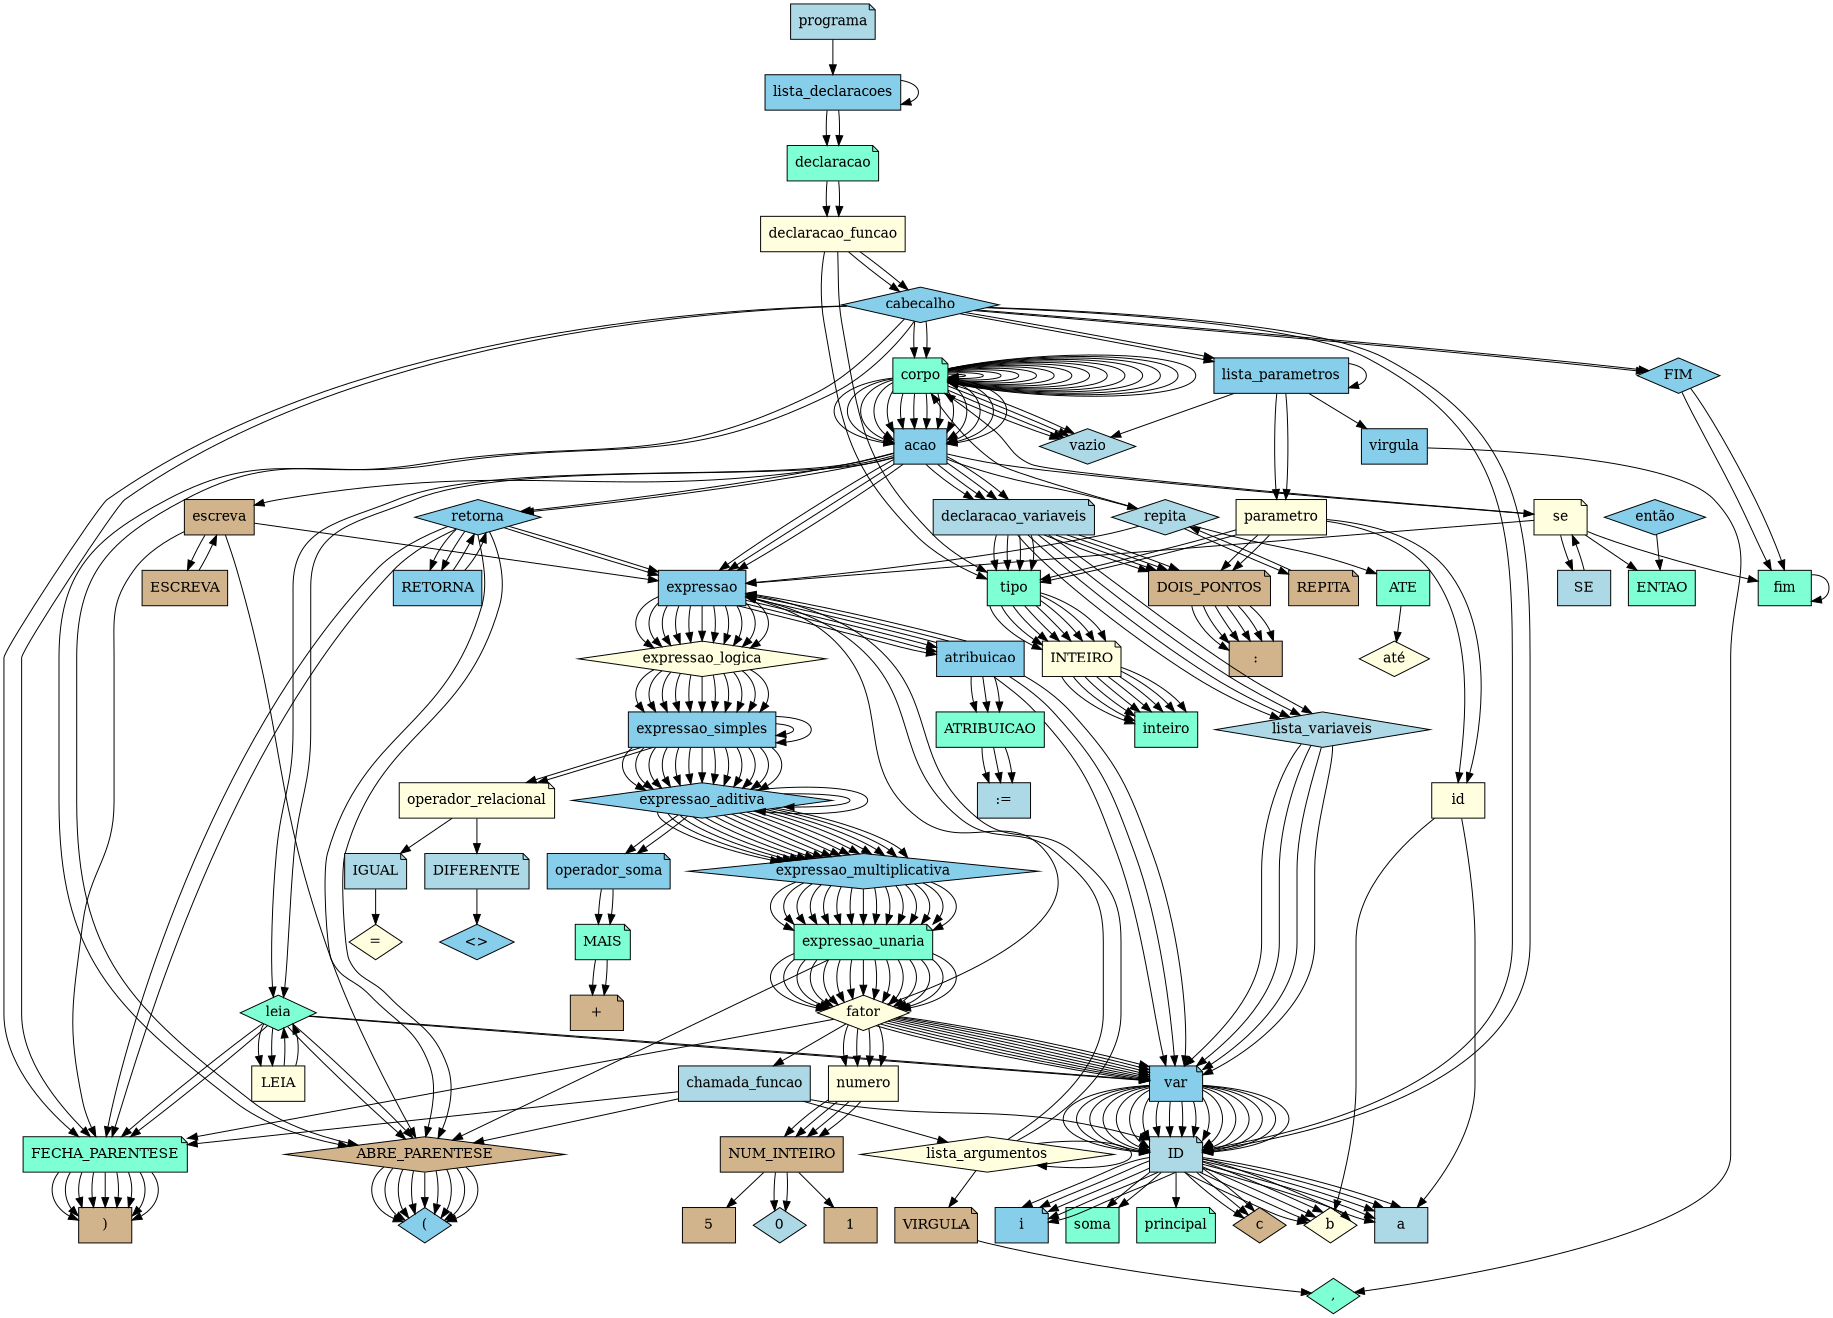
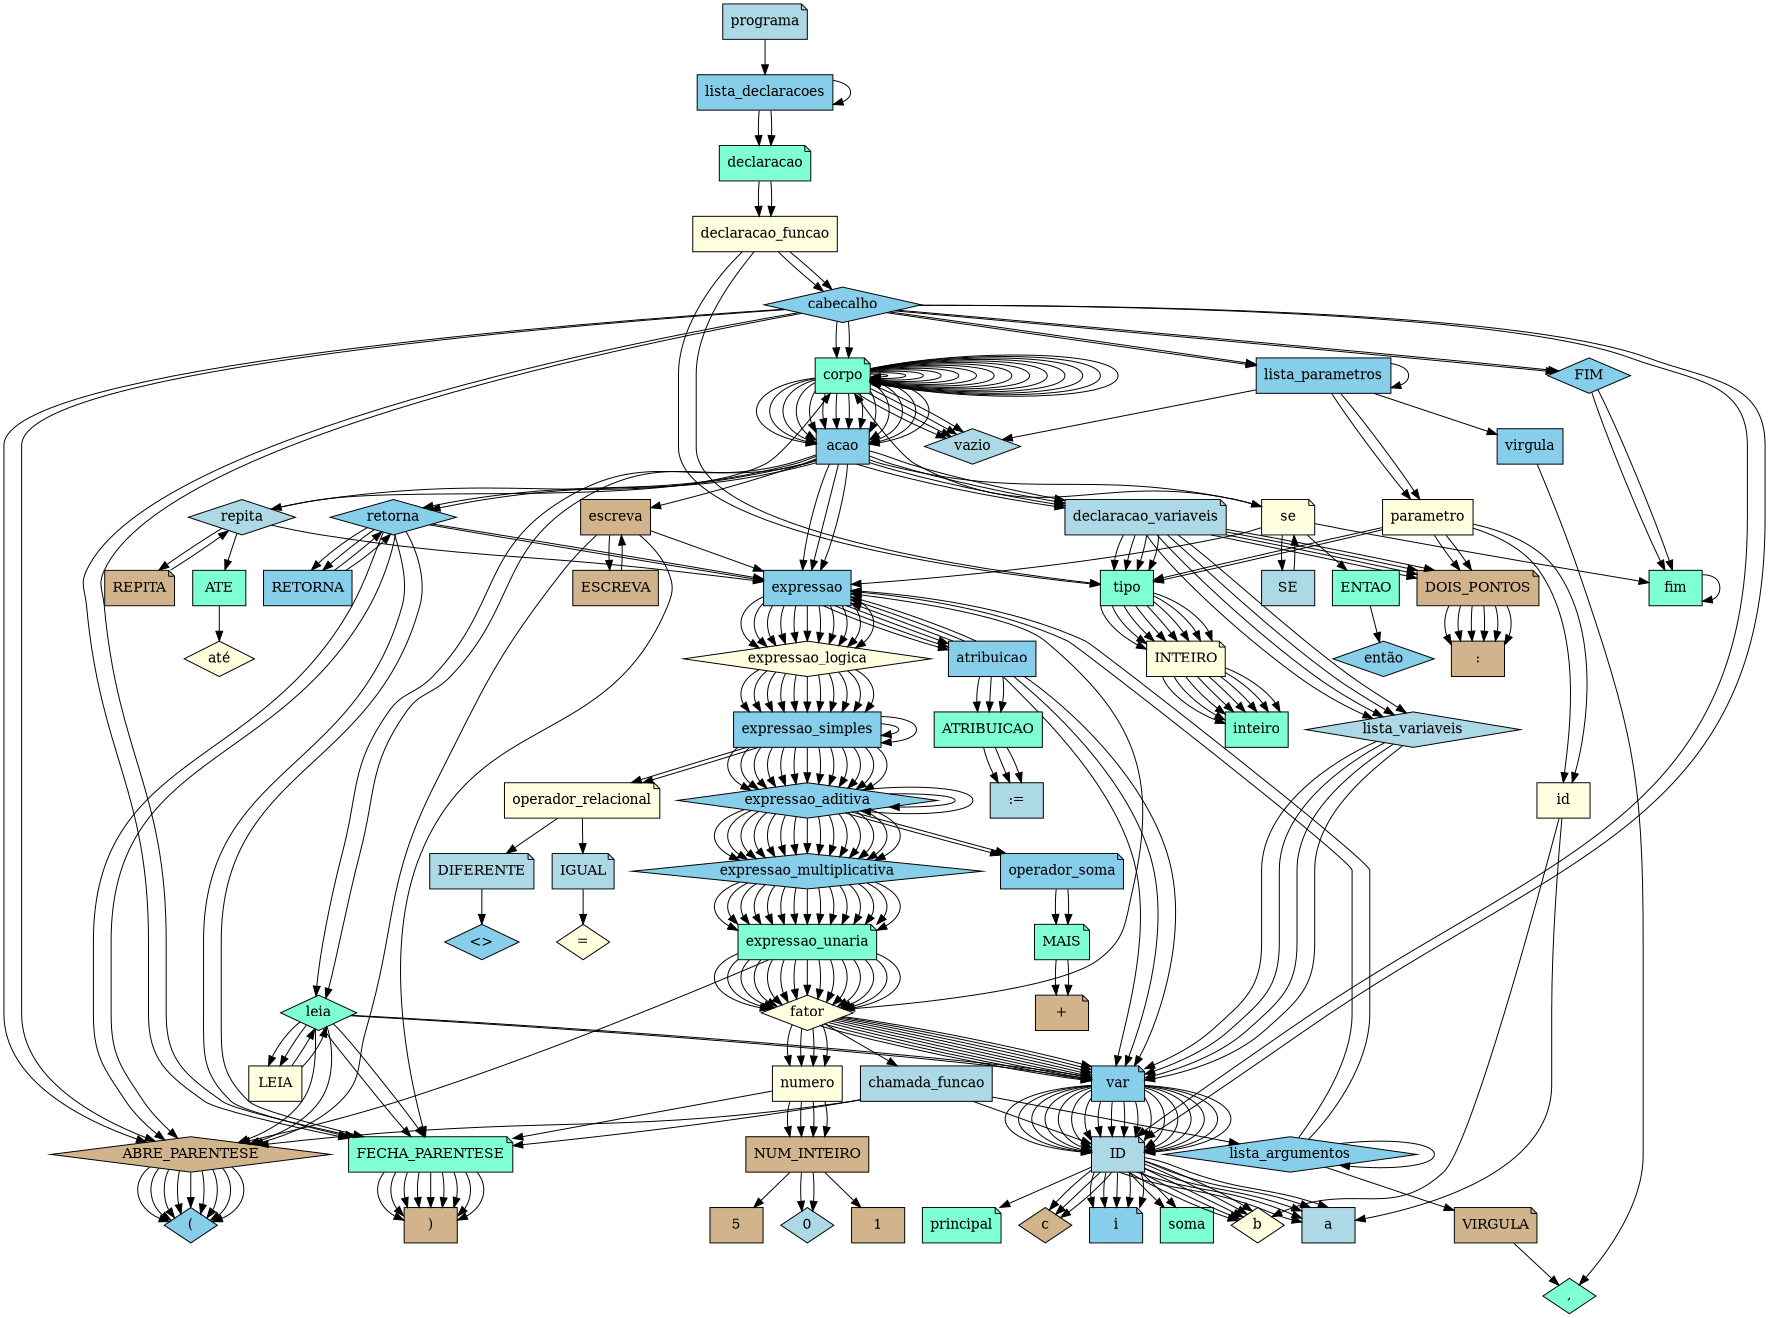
(1658, 547) -> (1374, 619)
(515, 1078) -> (648, 1114)
(987, 1154) -> (1290, 1154)
